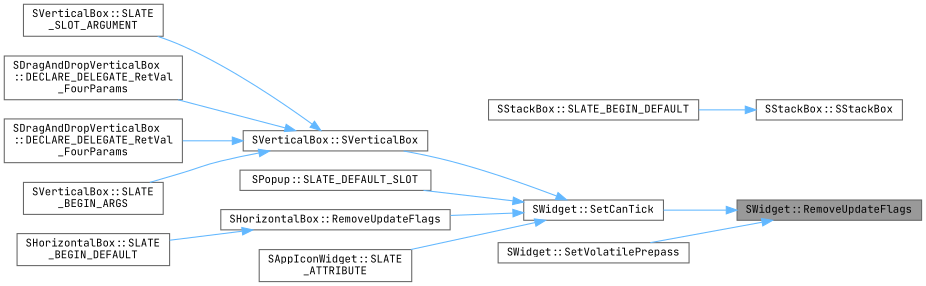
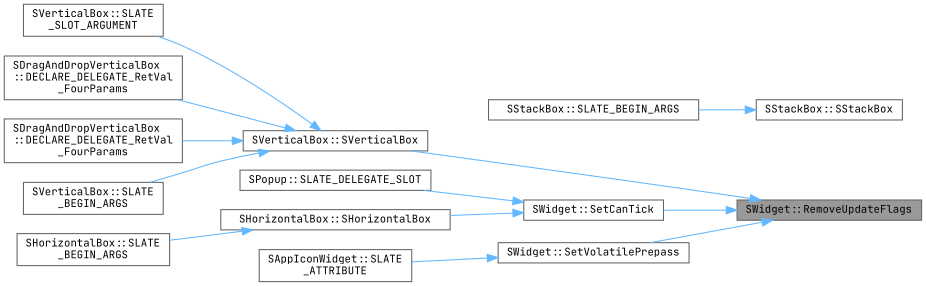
(594, 110) -> (594, 110)
(481, 170) -> (581, 174)
(335, 180) -> (335, 180)
(335, 220) -> (335, 220)
(473, 236) -> (450, 260)
(93, 250) -> (93, 250)
